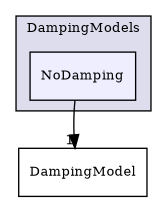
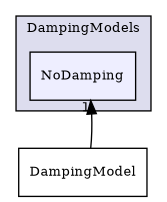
(74, 119) -> (92, 131)
